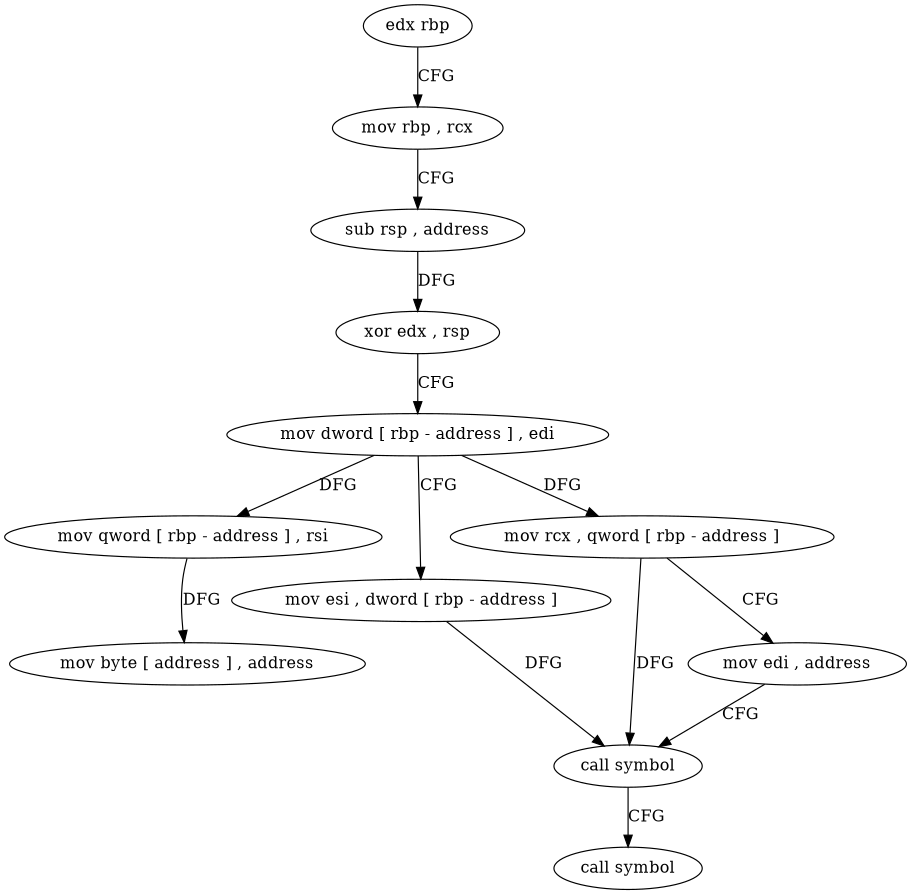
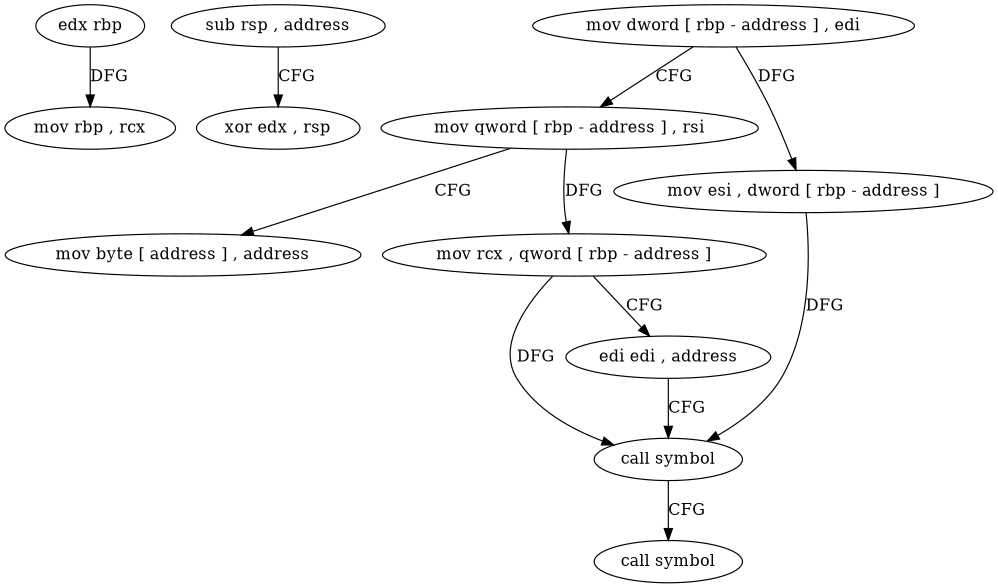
(437, 77) -> (110, 77)
(418, 173) -> none
(437, 281) -> (297, 77)
(418, 378) -> none
(524, 483) -> (564, 186)
(338, 486) -> (674, 77)
(439, 486) -> (777, 77)
(202, 600) -> (453, 192)
(797, 664) -> (668, 357)
